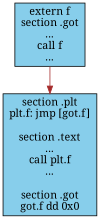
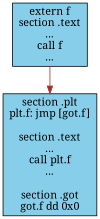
(50, 35) -> (50, 35)
